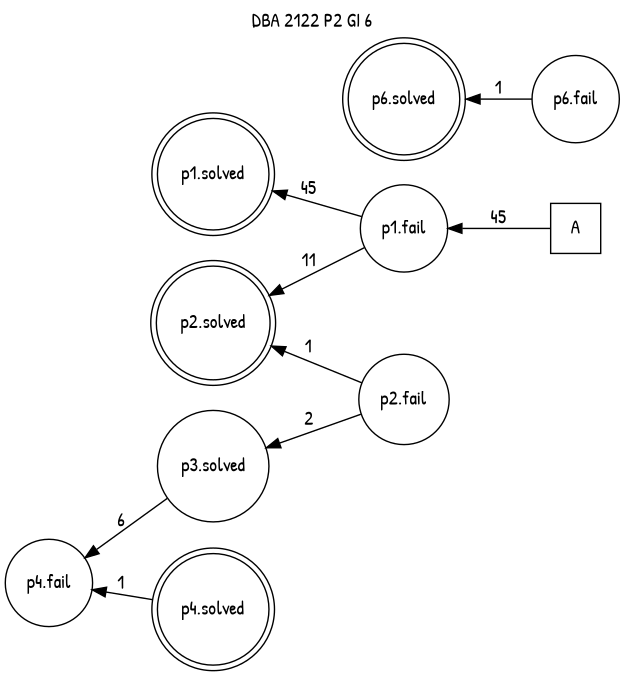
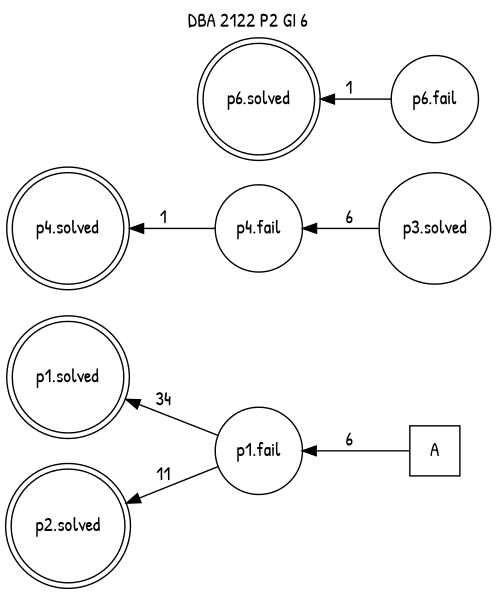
(309, 189) -> (164, 400)
(499, 218) -> (350, 440)
(404, 399) -> none
(129, 596) -> (179, 228)
